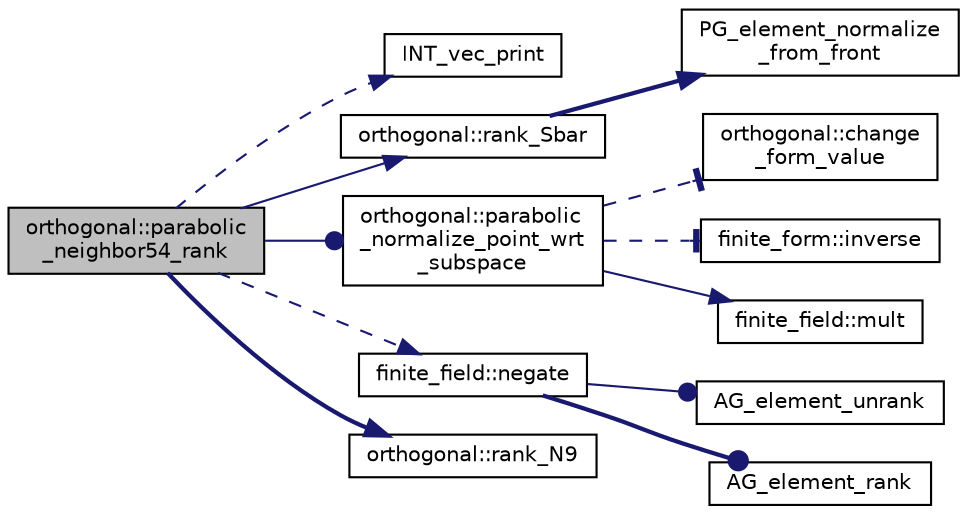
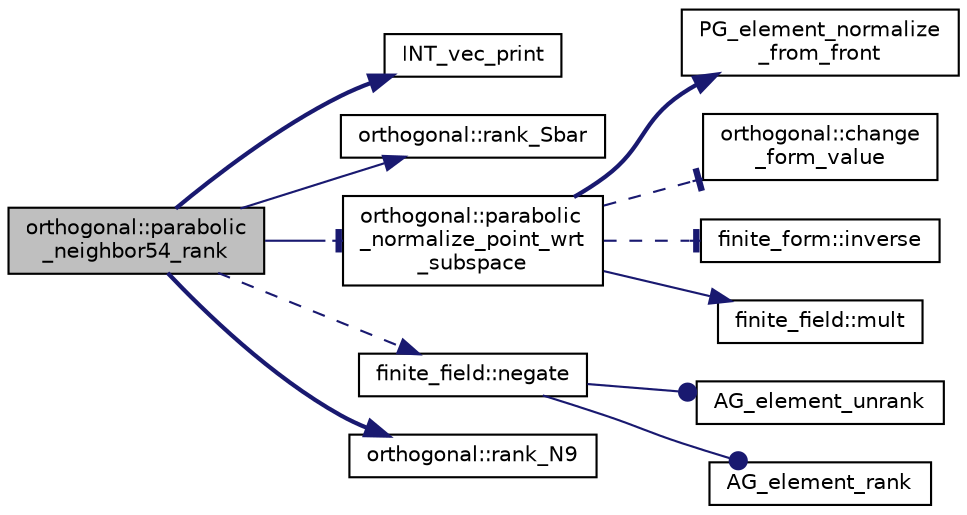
(615, 98) -> (637, 143)
(269, 138) -> (269, 138)
(295, 241) -> (295, 241)
(636, 427) -> (636, 427)
